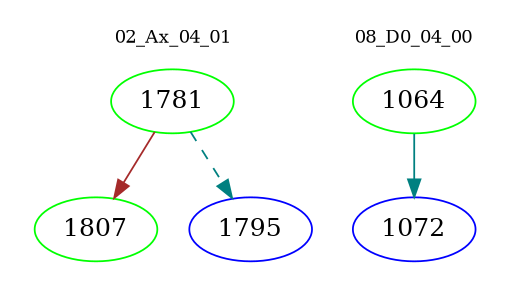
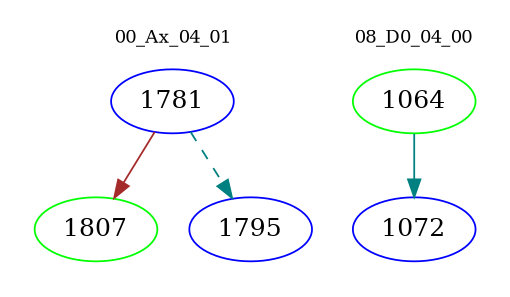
(173, 38) -> (173, 38)
(172, 101) -> (172, 101)
